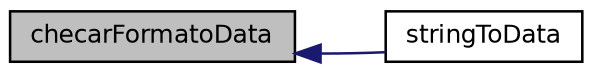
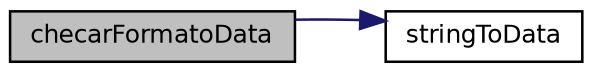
(353, 53) -> (328, 20)
